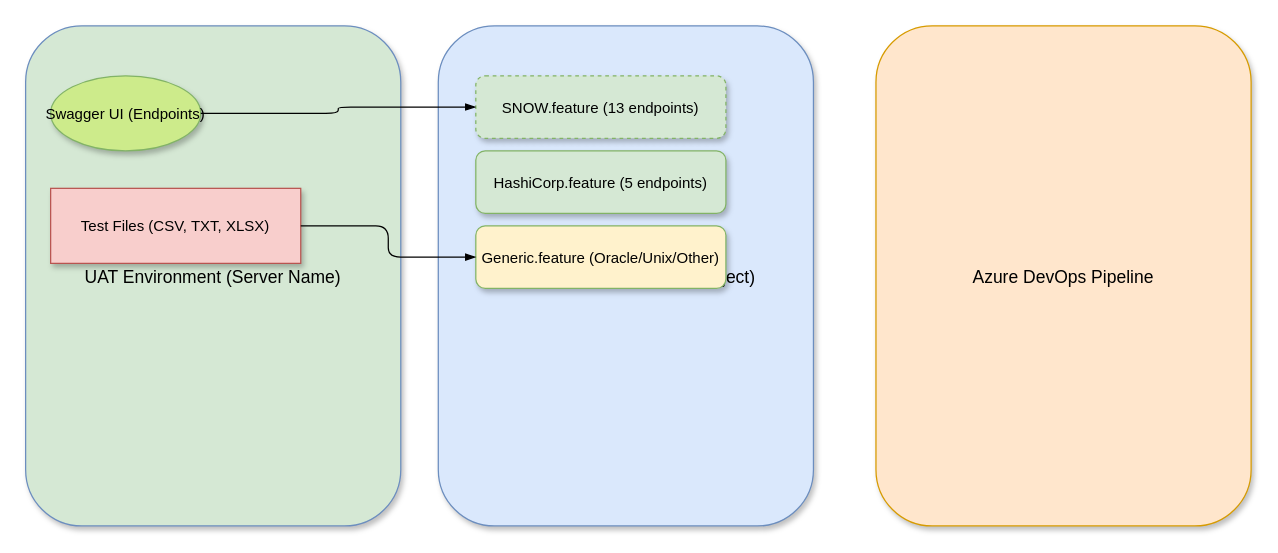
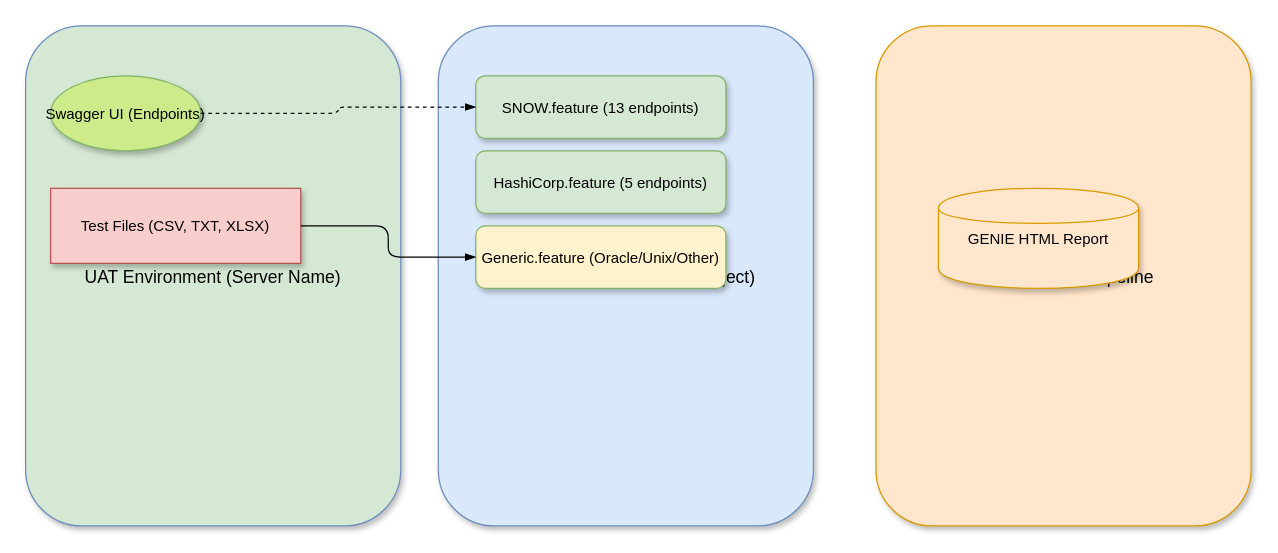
(601, 107) -> (601, 107)
(336, 112) -> (336, 112)
none -> (1038, 238)
